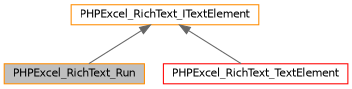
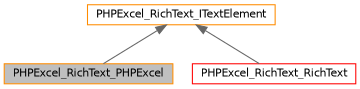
(74, 74) -> (89, 74)
(256, 74) -> (274, 74)
